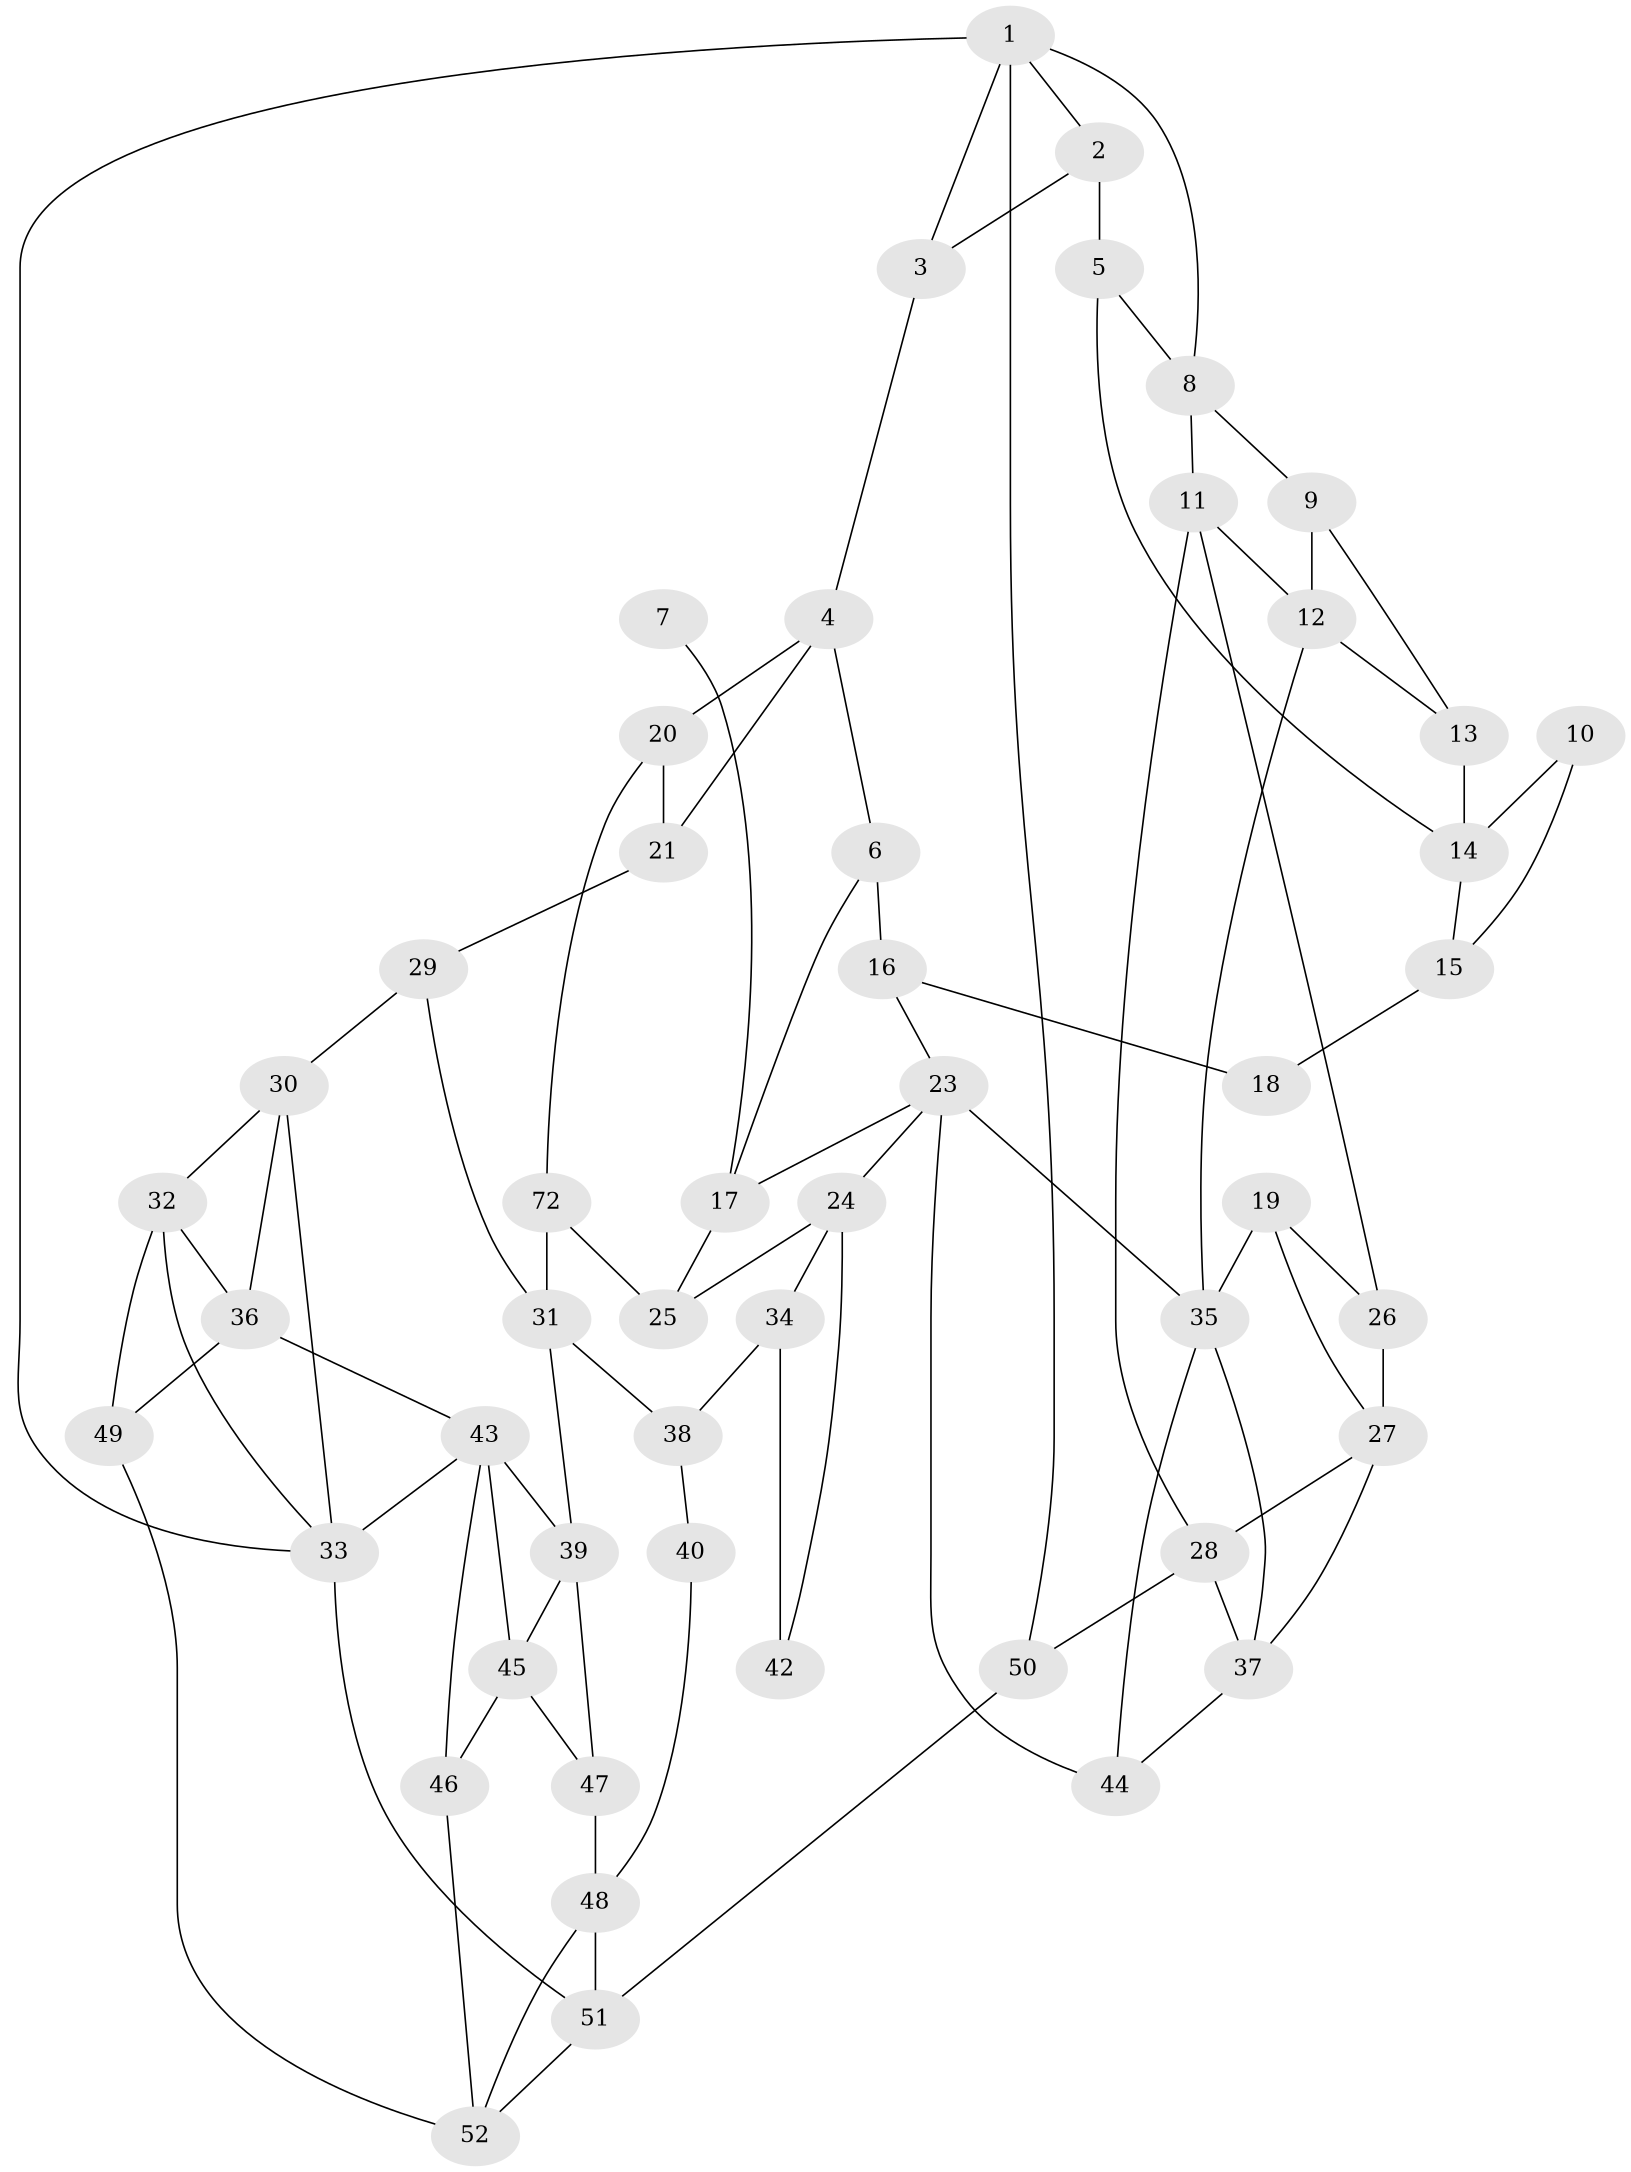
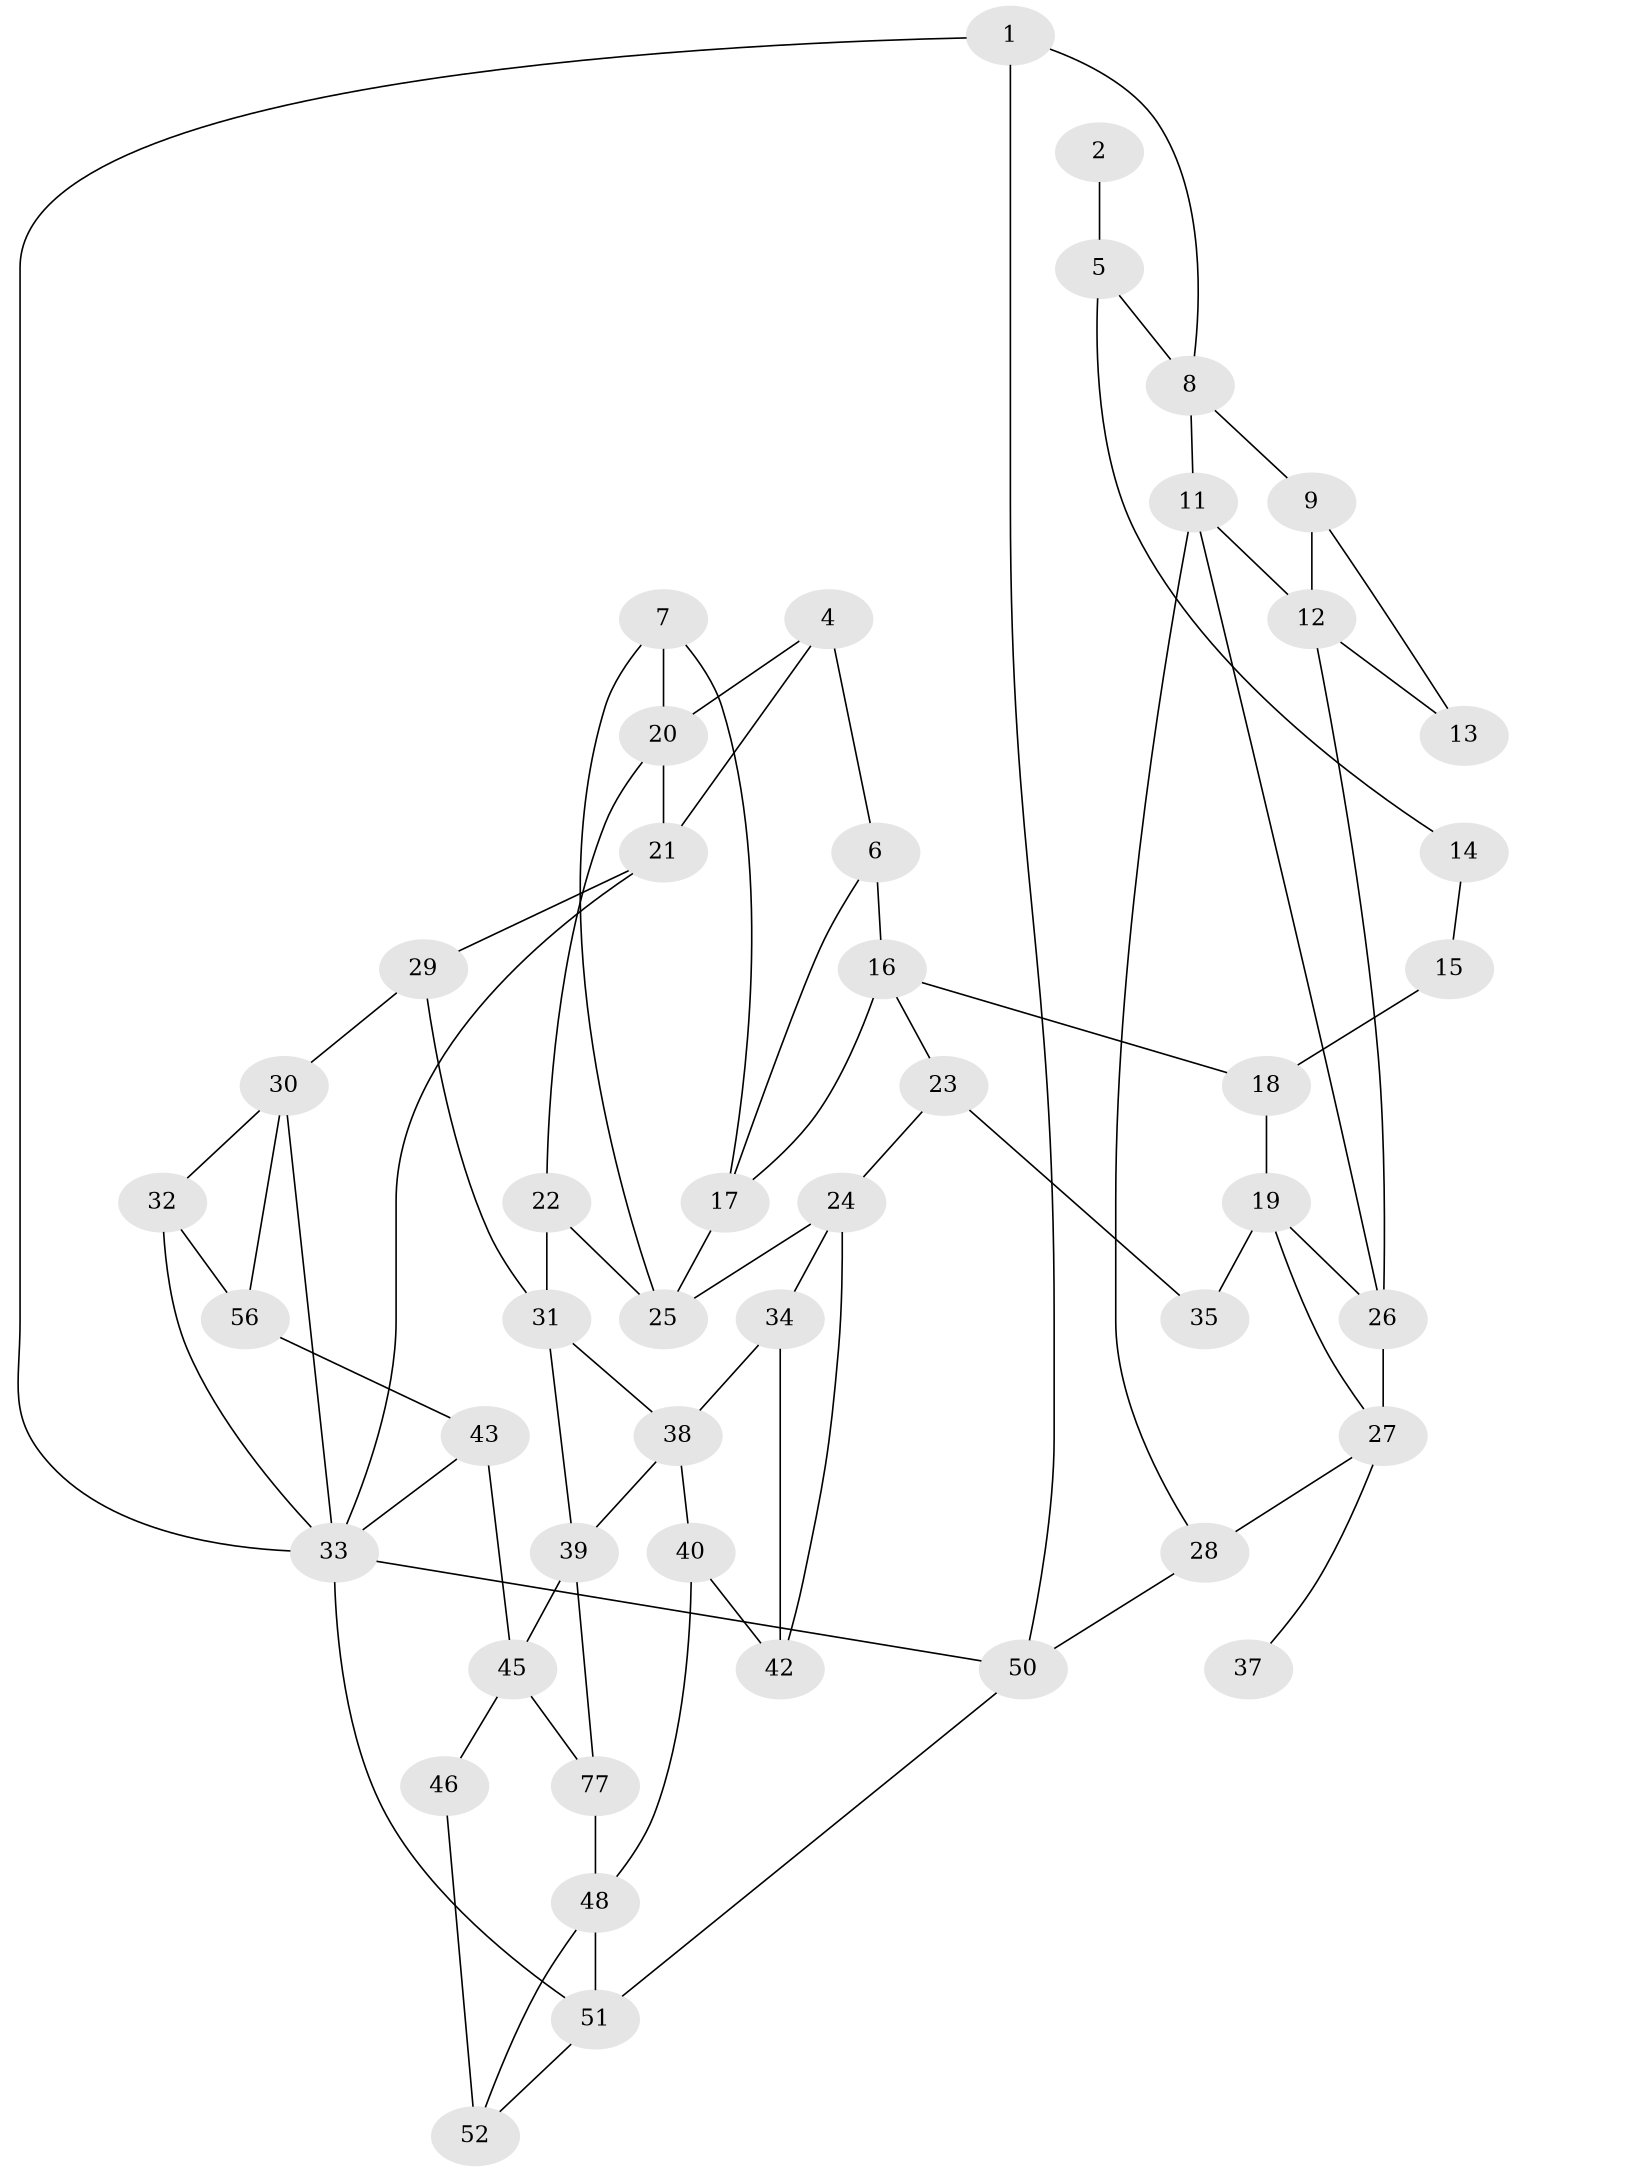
(1055, 94) -> none
(921, 269) -> none
none -> (664, 678)
(1581, 736) -> none
(1464, 794) -> none
(1223, 965) -> (1369, 967)
none -> (583, 966)
(834, 1144) -> (827, 1098)
none -> (1266, 1144)
none -> (402, 1157)
(547, 1203) -> (547, 1203)
(245, 1319) -> (245, 1319)
(109, 1436) -> none
(1258, 1492) -> none
(530, 1494) -> (626, 1494)
(458, 1610) -> none
none -> (734, 1610)
none -> (679, 1611)
(1227, 1611) -> none
(595, 1786) -> (595, 1786)
(1116, 1786) -> none
